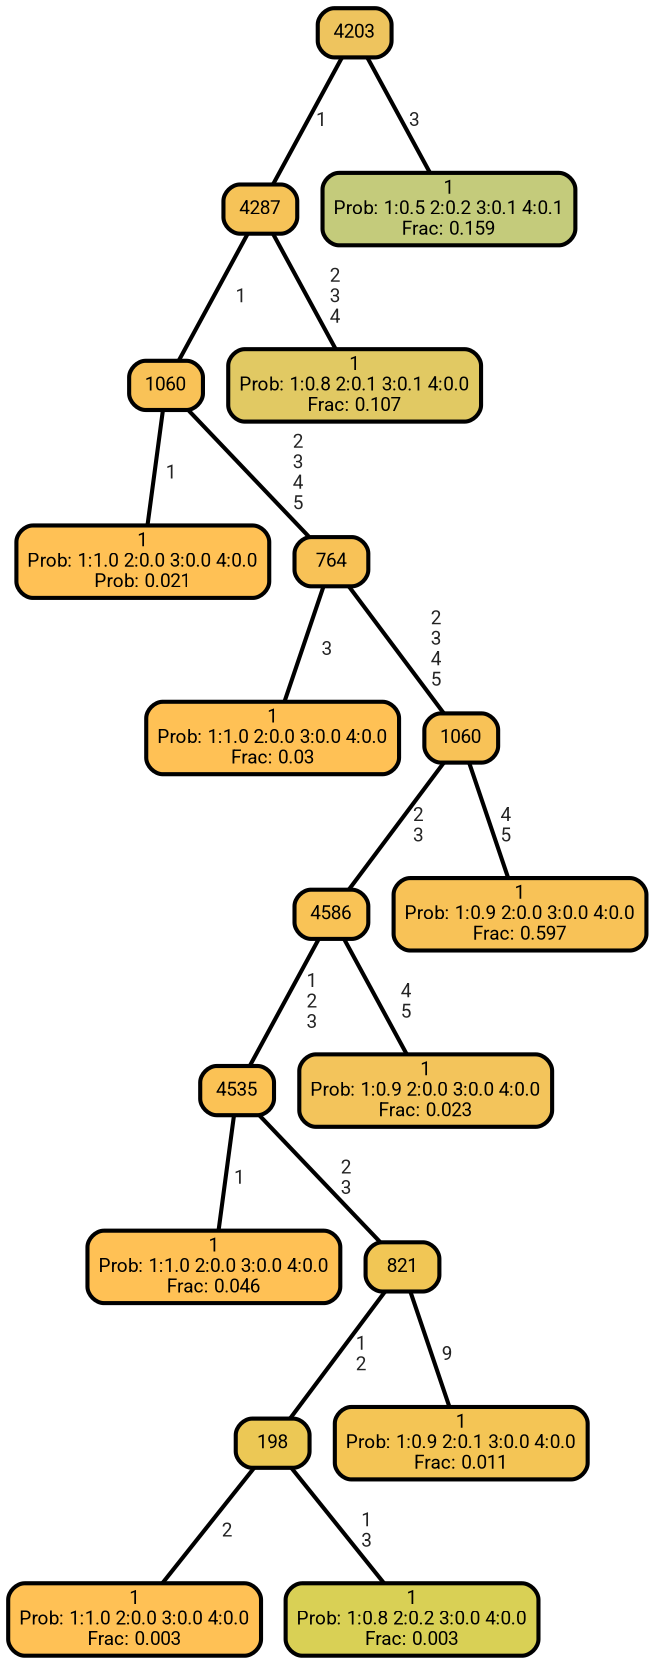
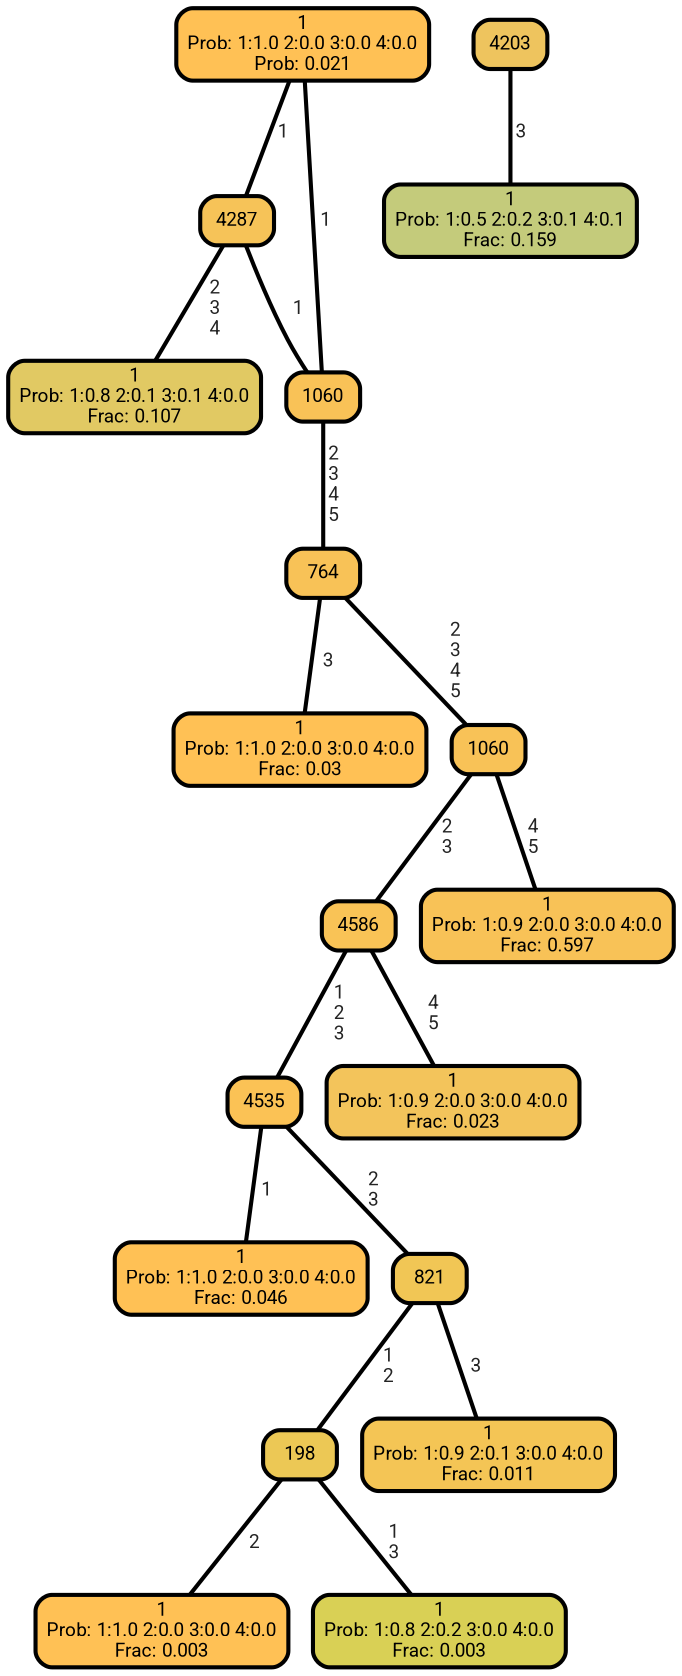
(308, 121) -> (268, 138)
(445, 1355) -> (474, 1367)
